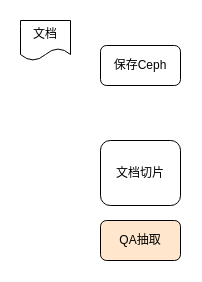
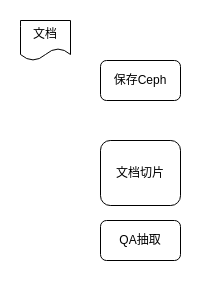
(141, 66) -> (141, 81)
(141, 241) -> (141, 241)
